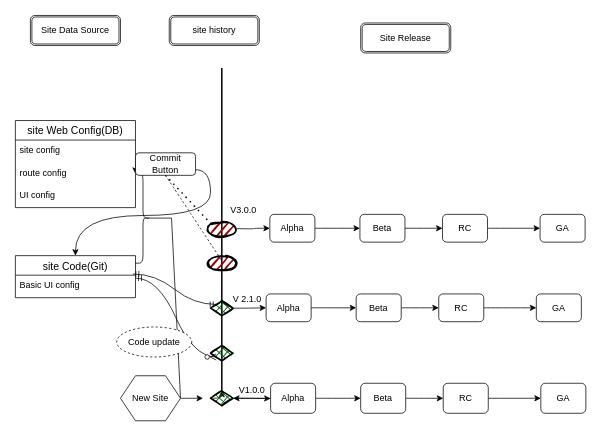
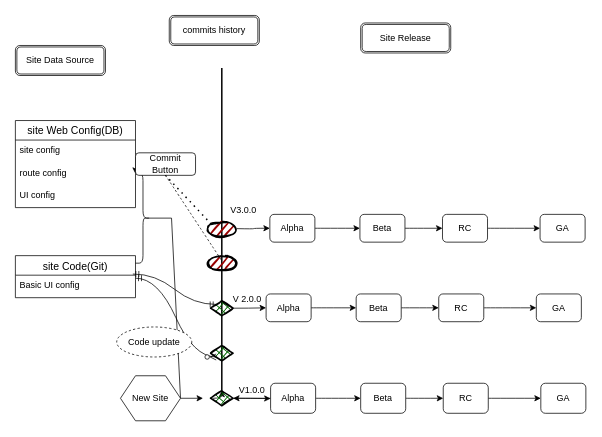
(75, 30) -> (60, 60)
(214, 30) -> (214, 30)
(151, 215) -> none
(247, 299) -> (247, 299)
